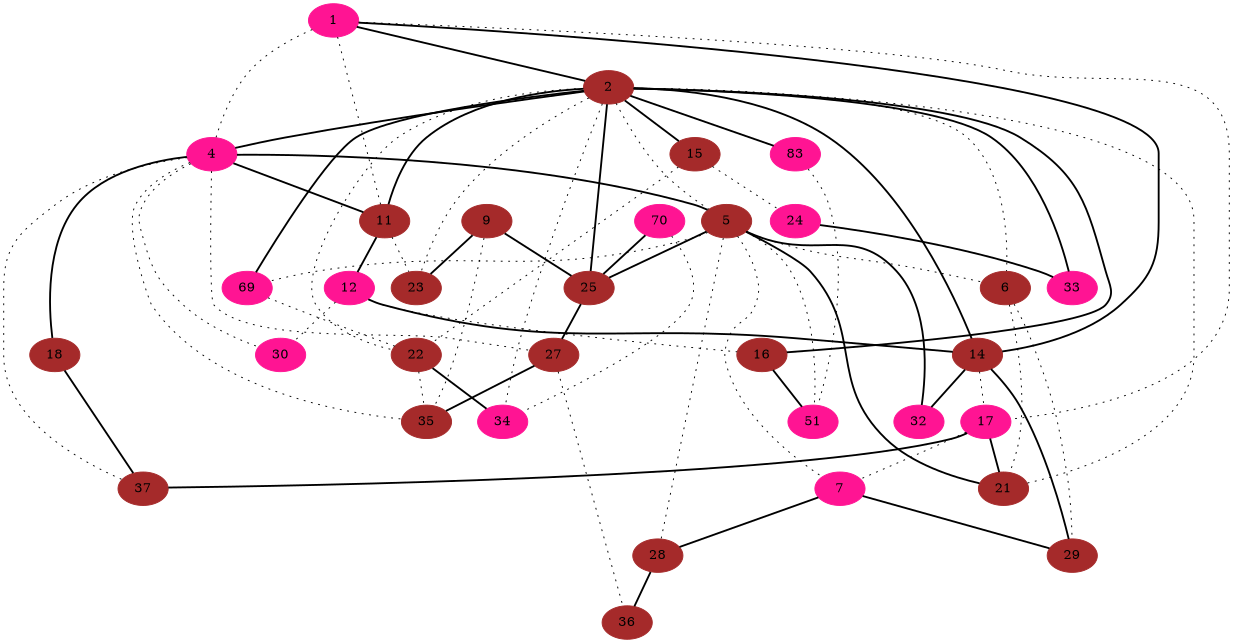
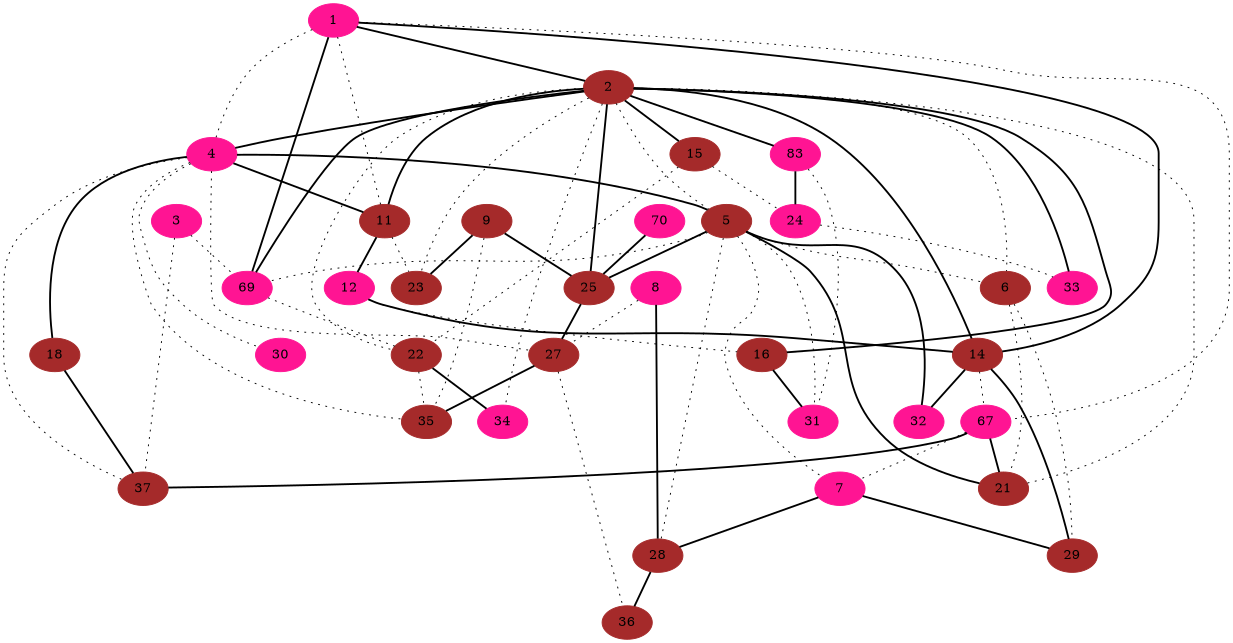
none -> (292, 148)
none -> (795, 188)
none -> (177, 221)
(938, 245) -> (938, 245)
none -> (656, 288)
(314, 322) -> none
(637, 350) -> none
(813, 422) -> (813, 422)
(986, 422) -> (986, 422)
